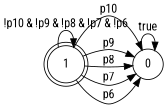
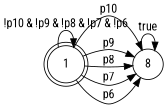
(148, 64) -> (148, 64)
